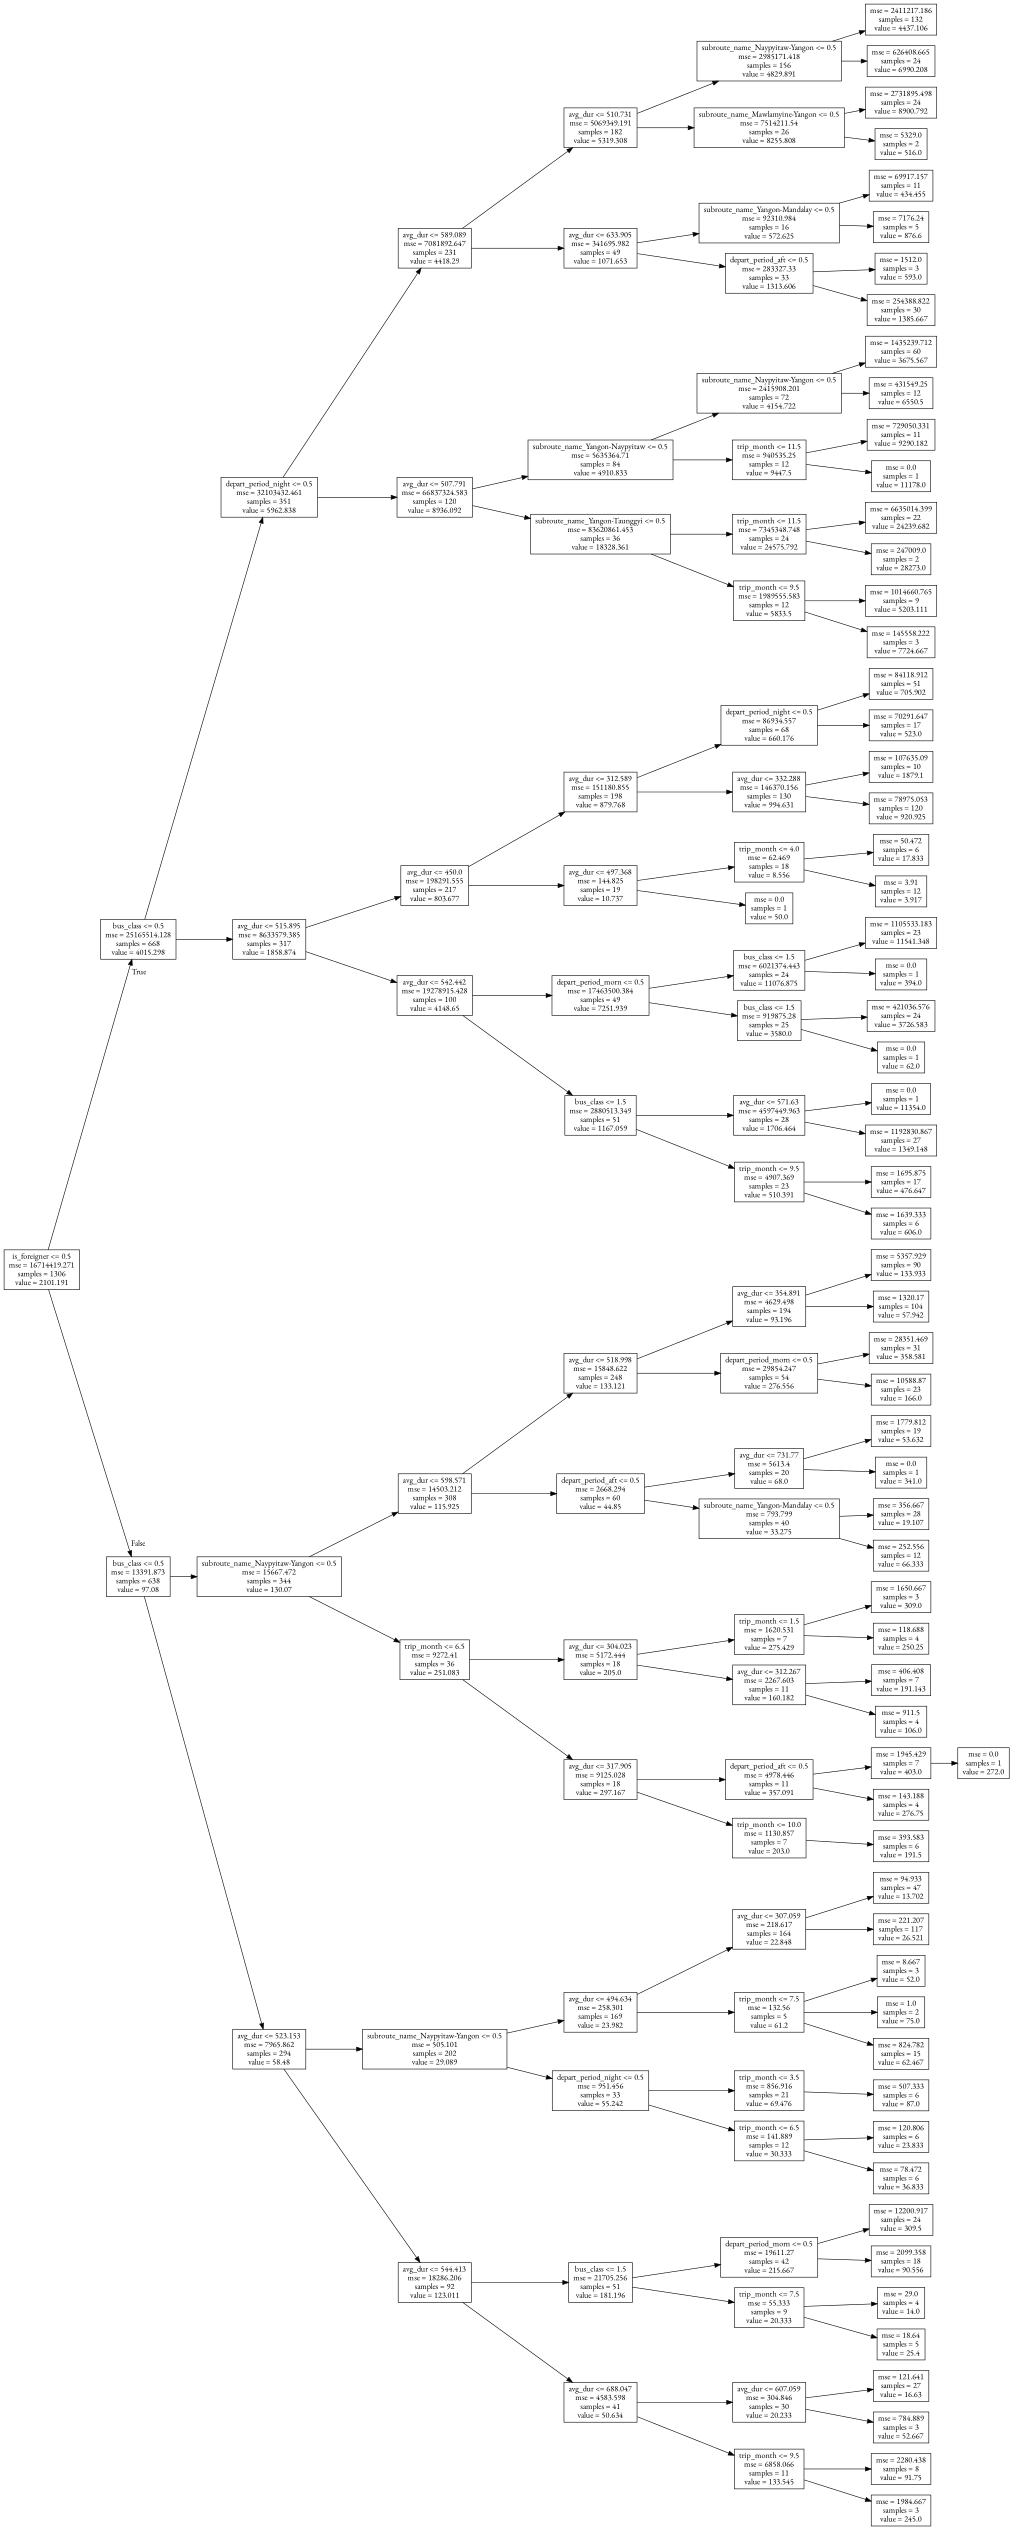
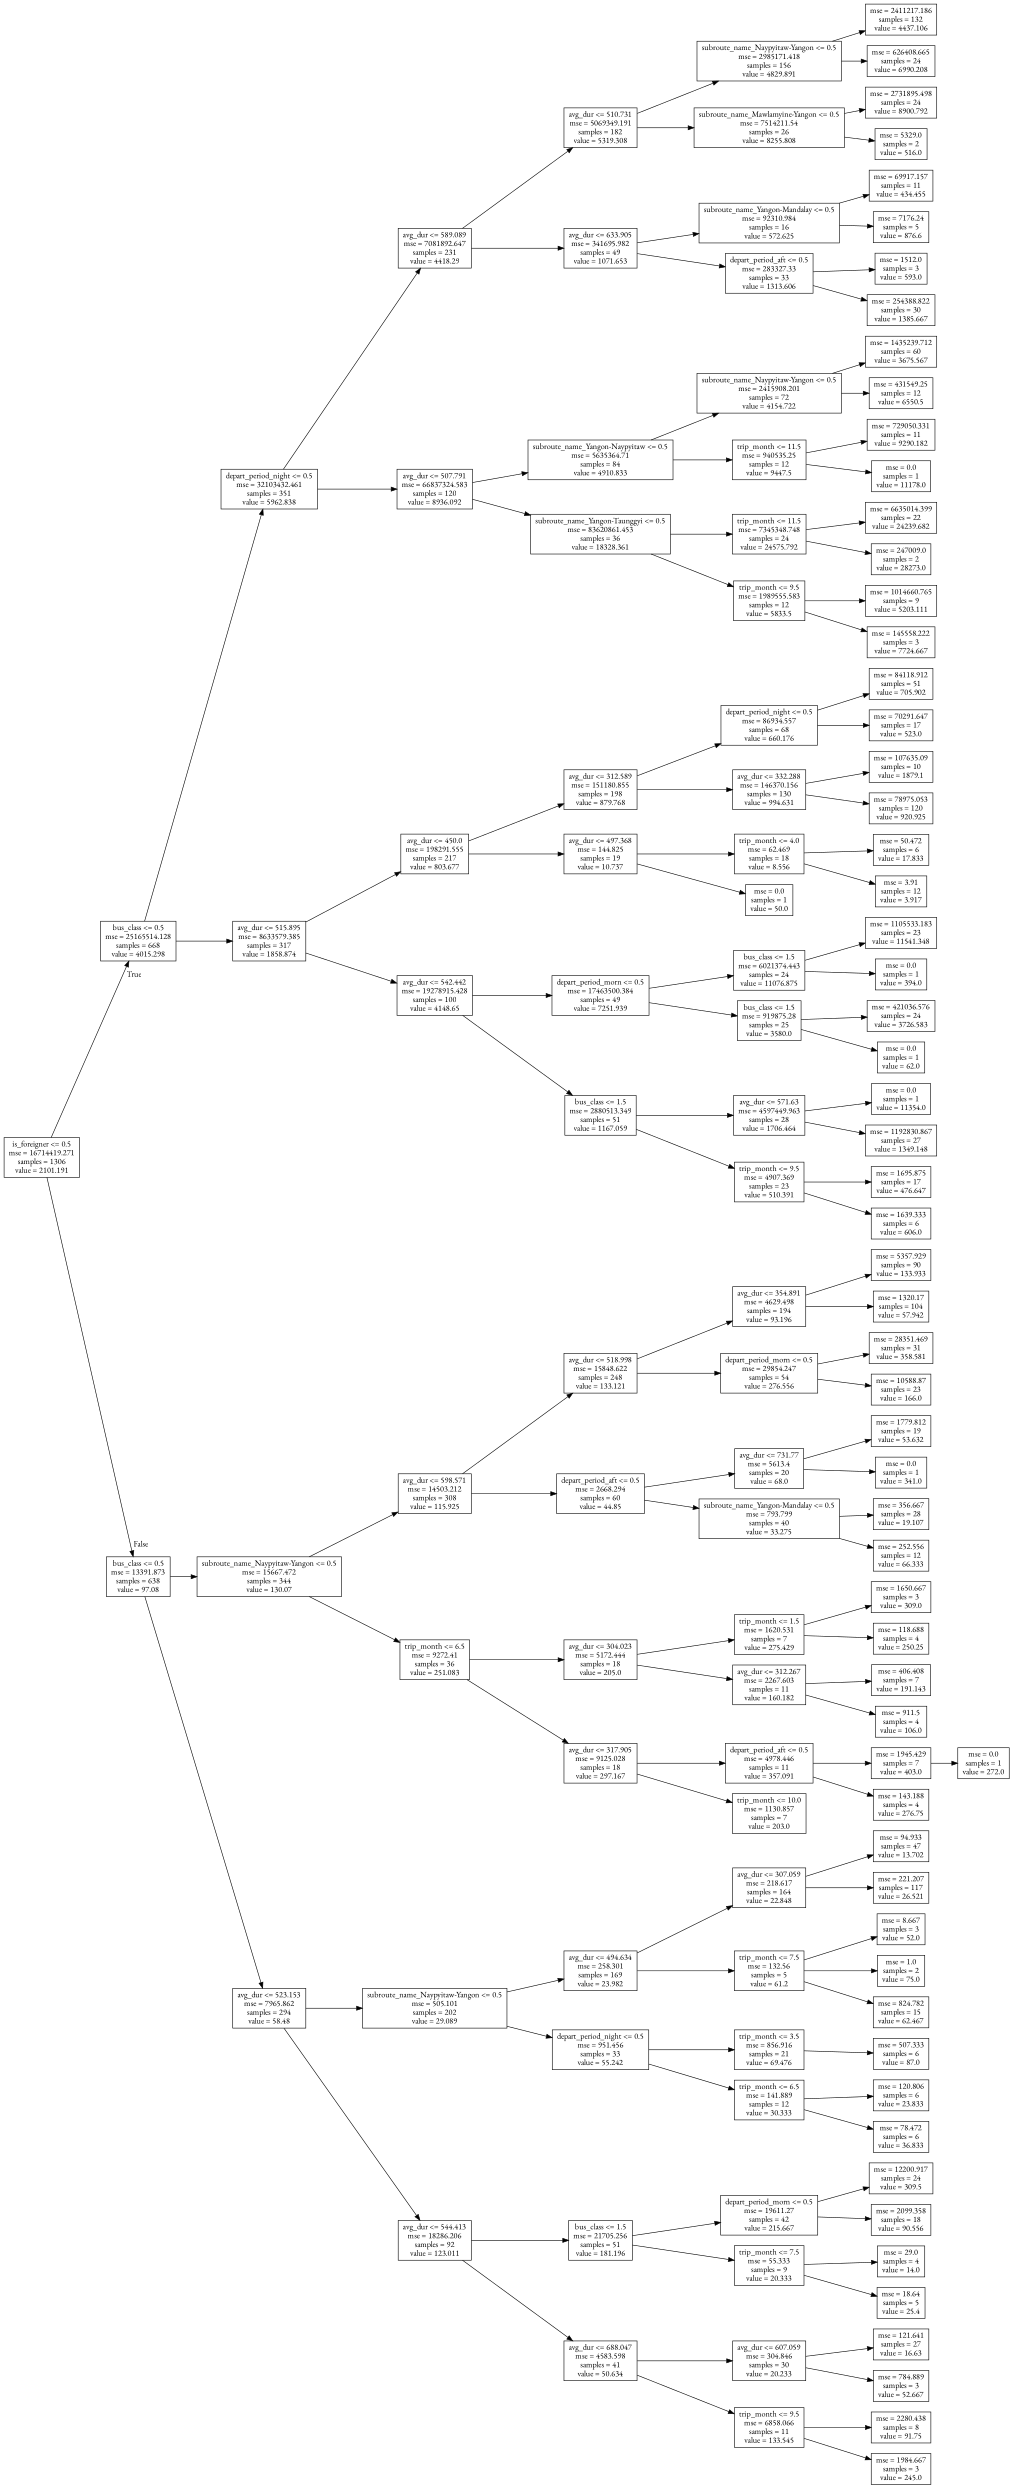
(901, 1846) -> none
